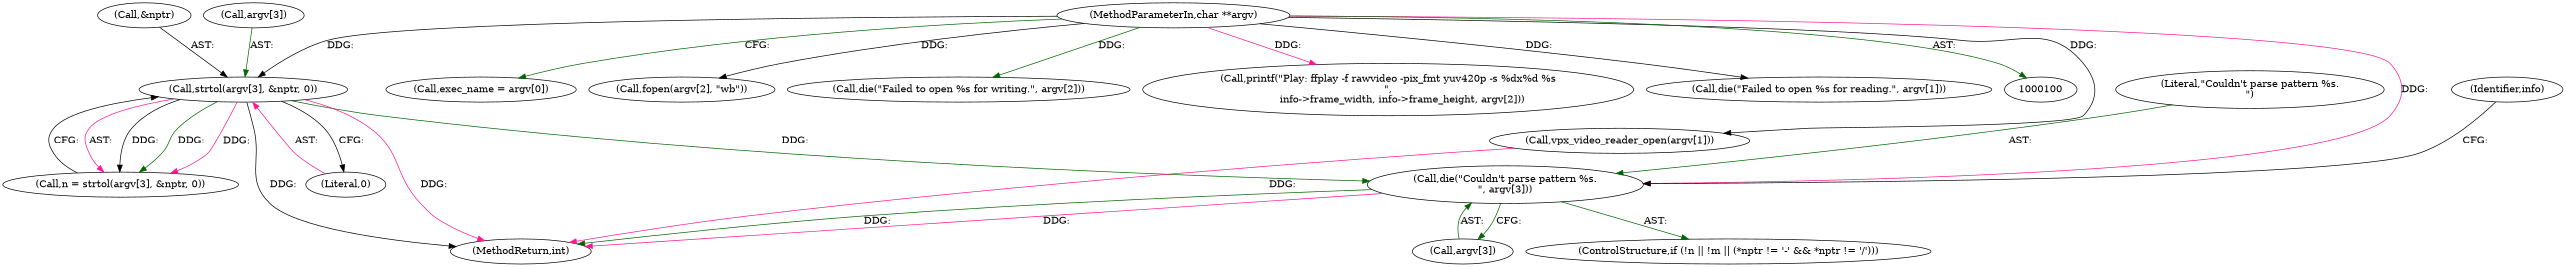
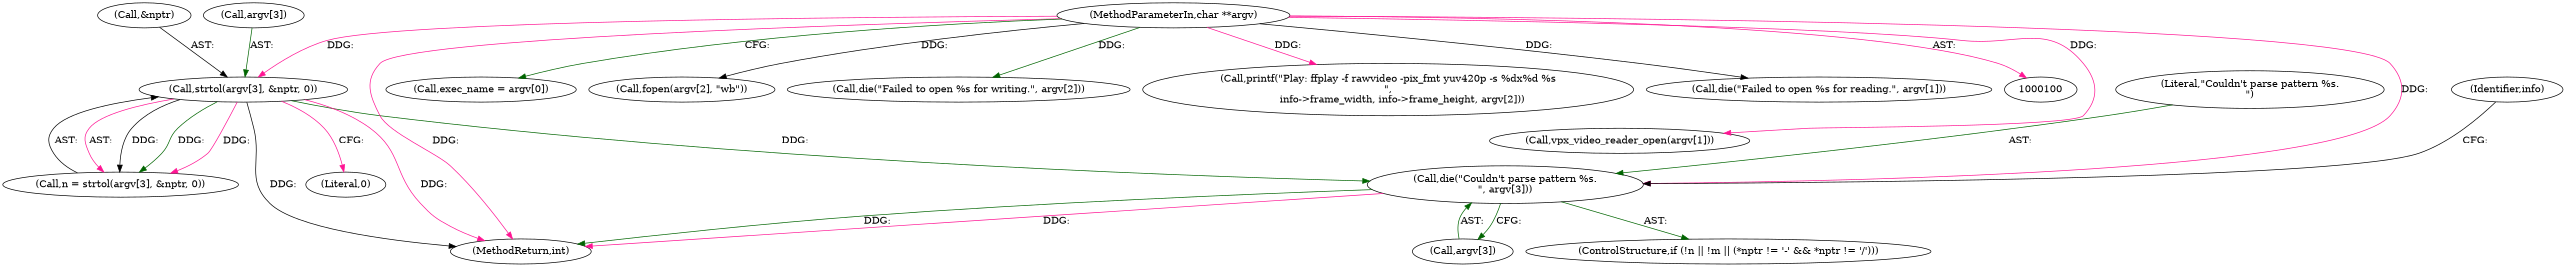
(656, 21) -> (656, 21)
(1896, 35) -> (1896, 35)
(1823, 36) -> (1823, 36)
(321, 125) -> (321, 125)
(68, 141) -> (68, 141)
(287, 145) -> none
(1044, 185) -> (603, 37)
